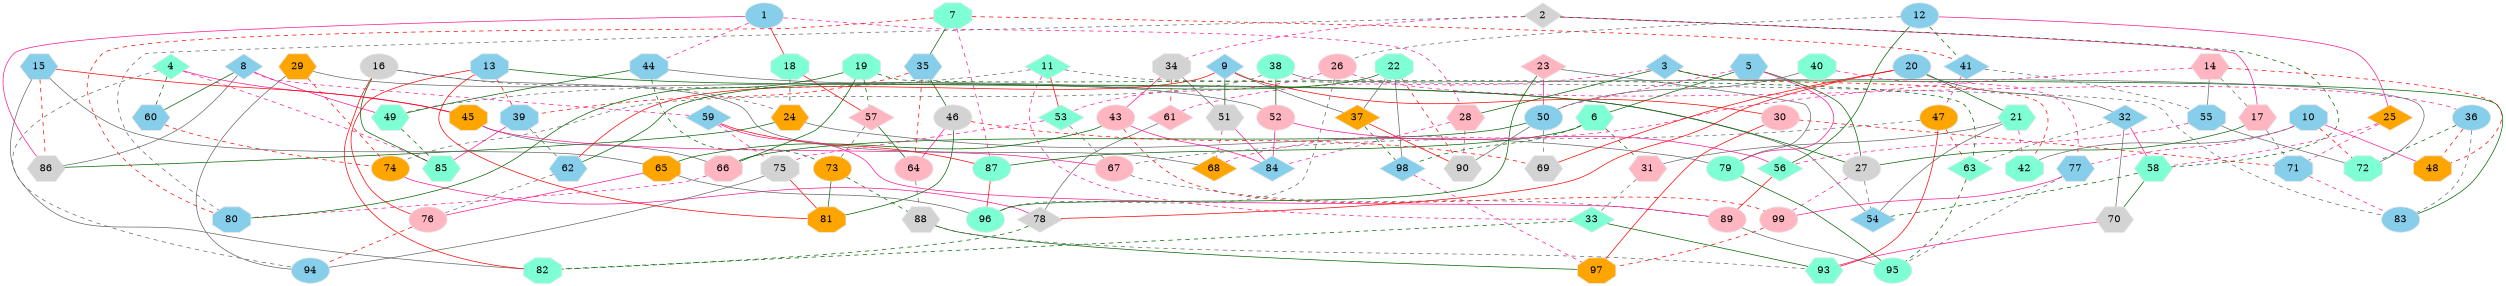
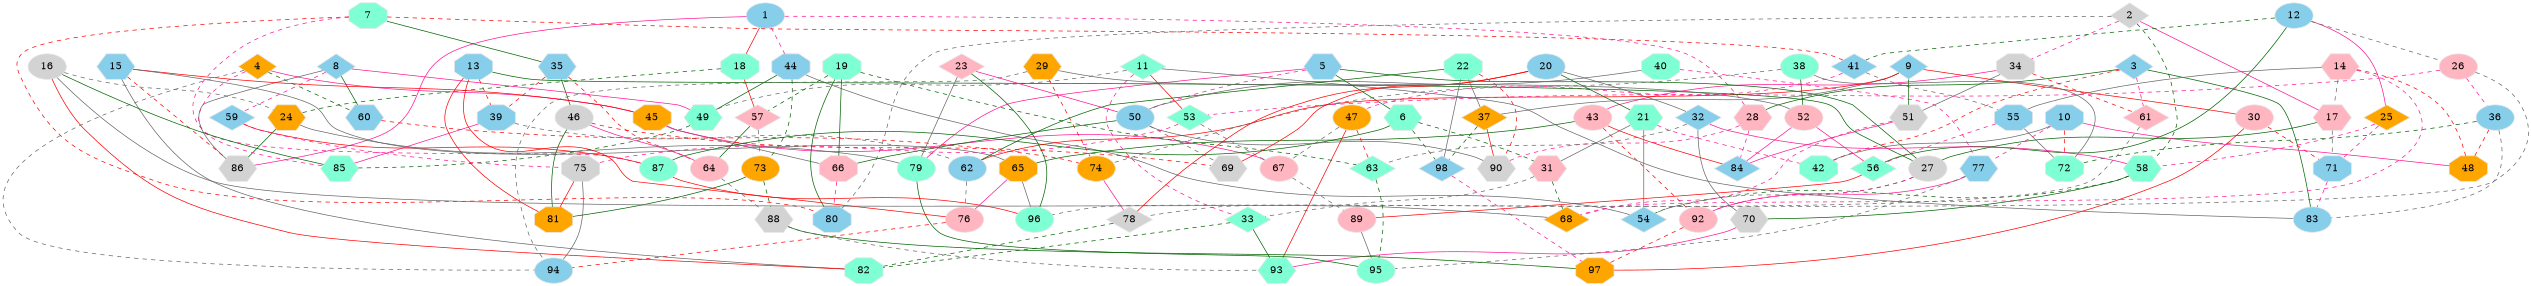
(171, 67) -> (258, 67)
(1739, 87) -> (1720, 183)
(1195, 144) -> (1665, 147)
(1075, 168) -> (1656, 206)
(568, 169) -> (967, 169)
(198, 187) -> (653, 87)
none -> (1557, 195)
(1031, 197) -> none
(1779, 220) -> (1698, 220)
